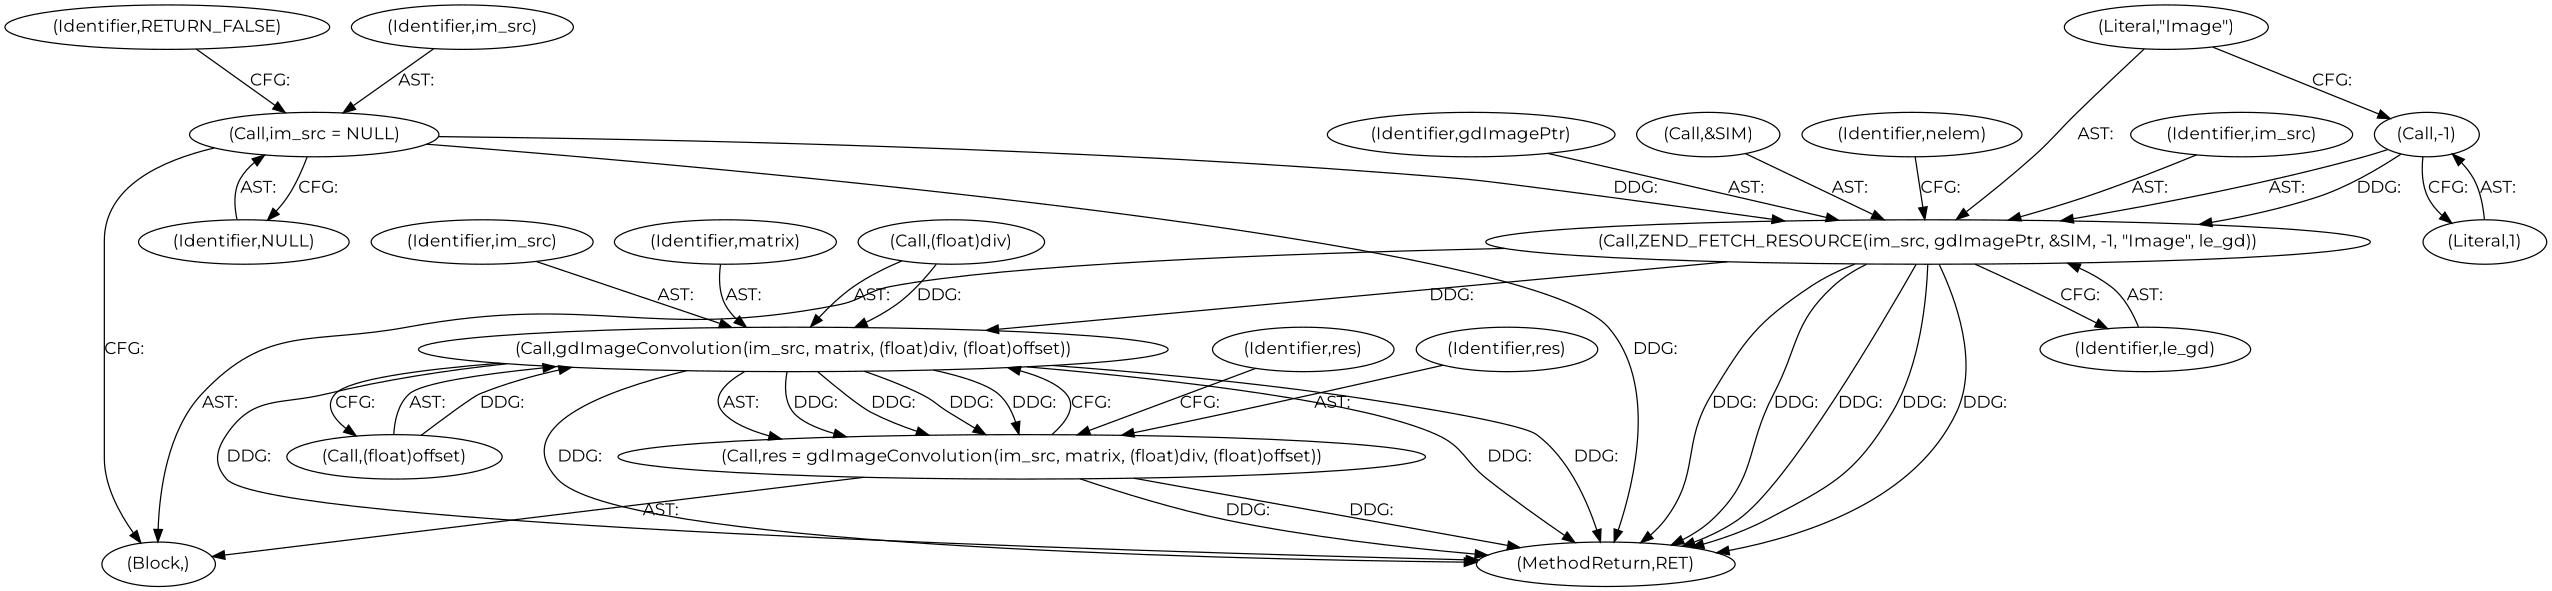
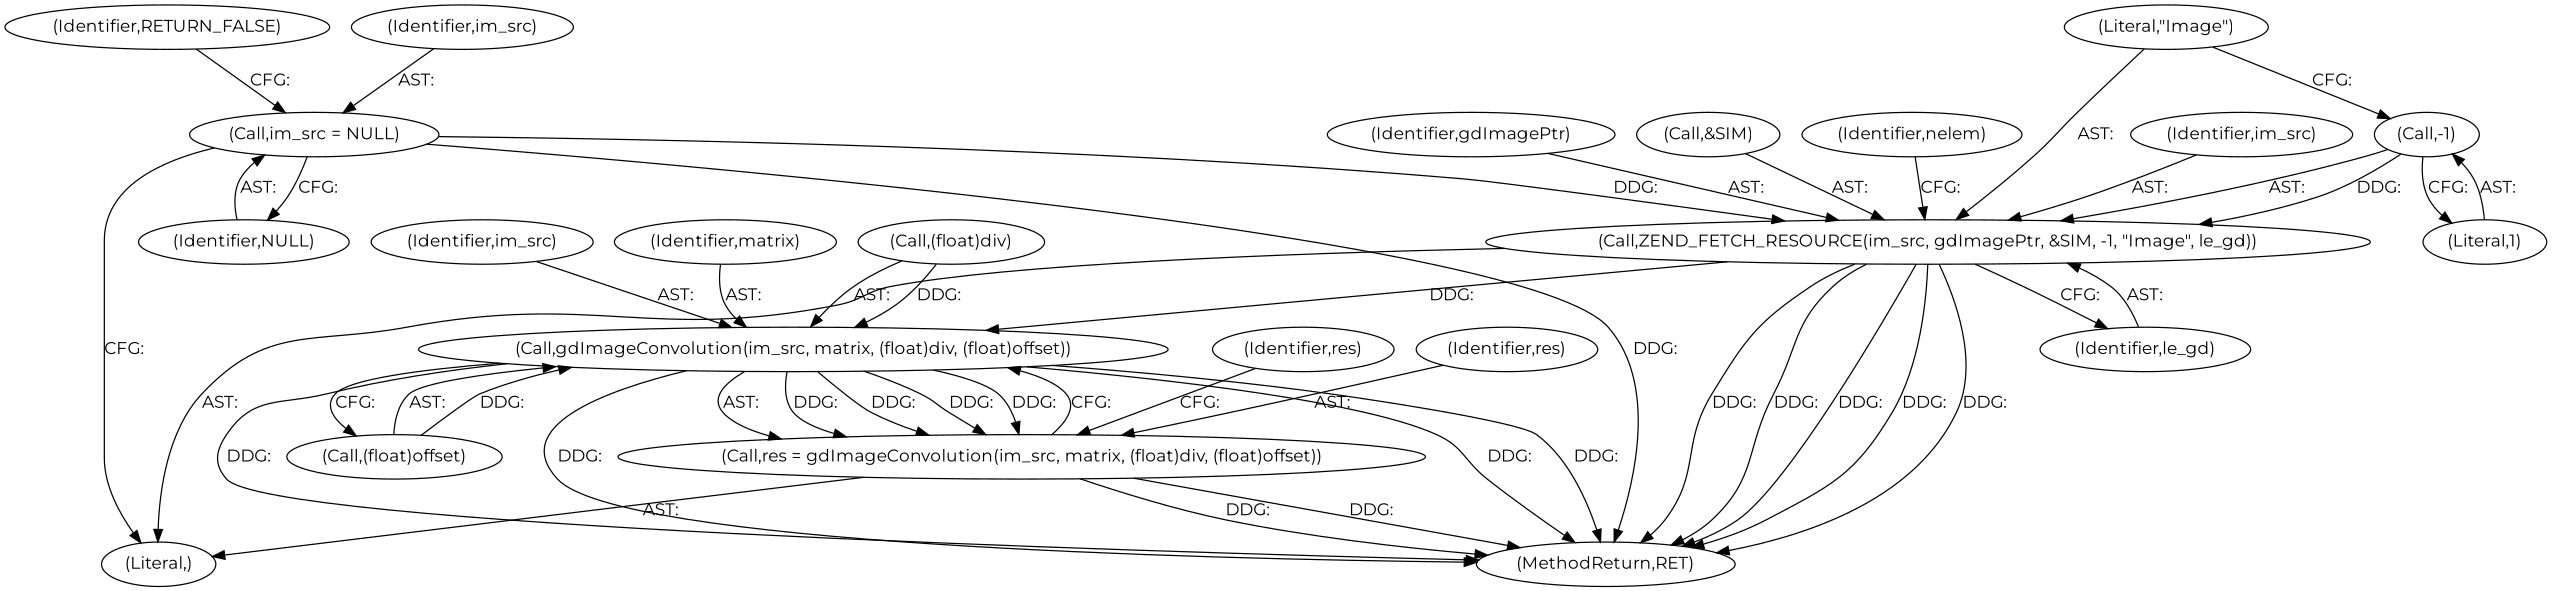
(159, 564) -> (159, 564)
